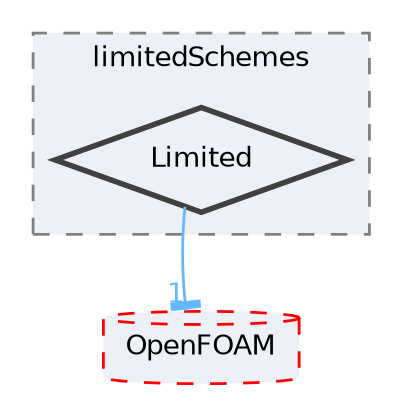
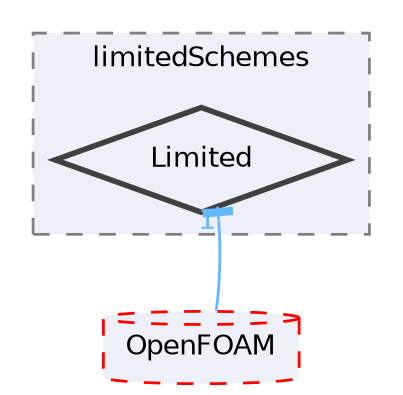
(183, 252) -> (220, 266)
